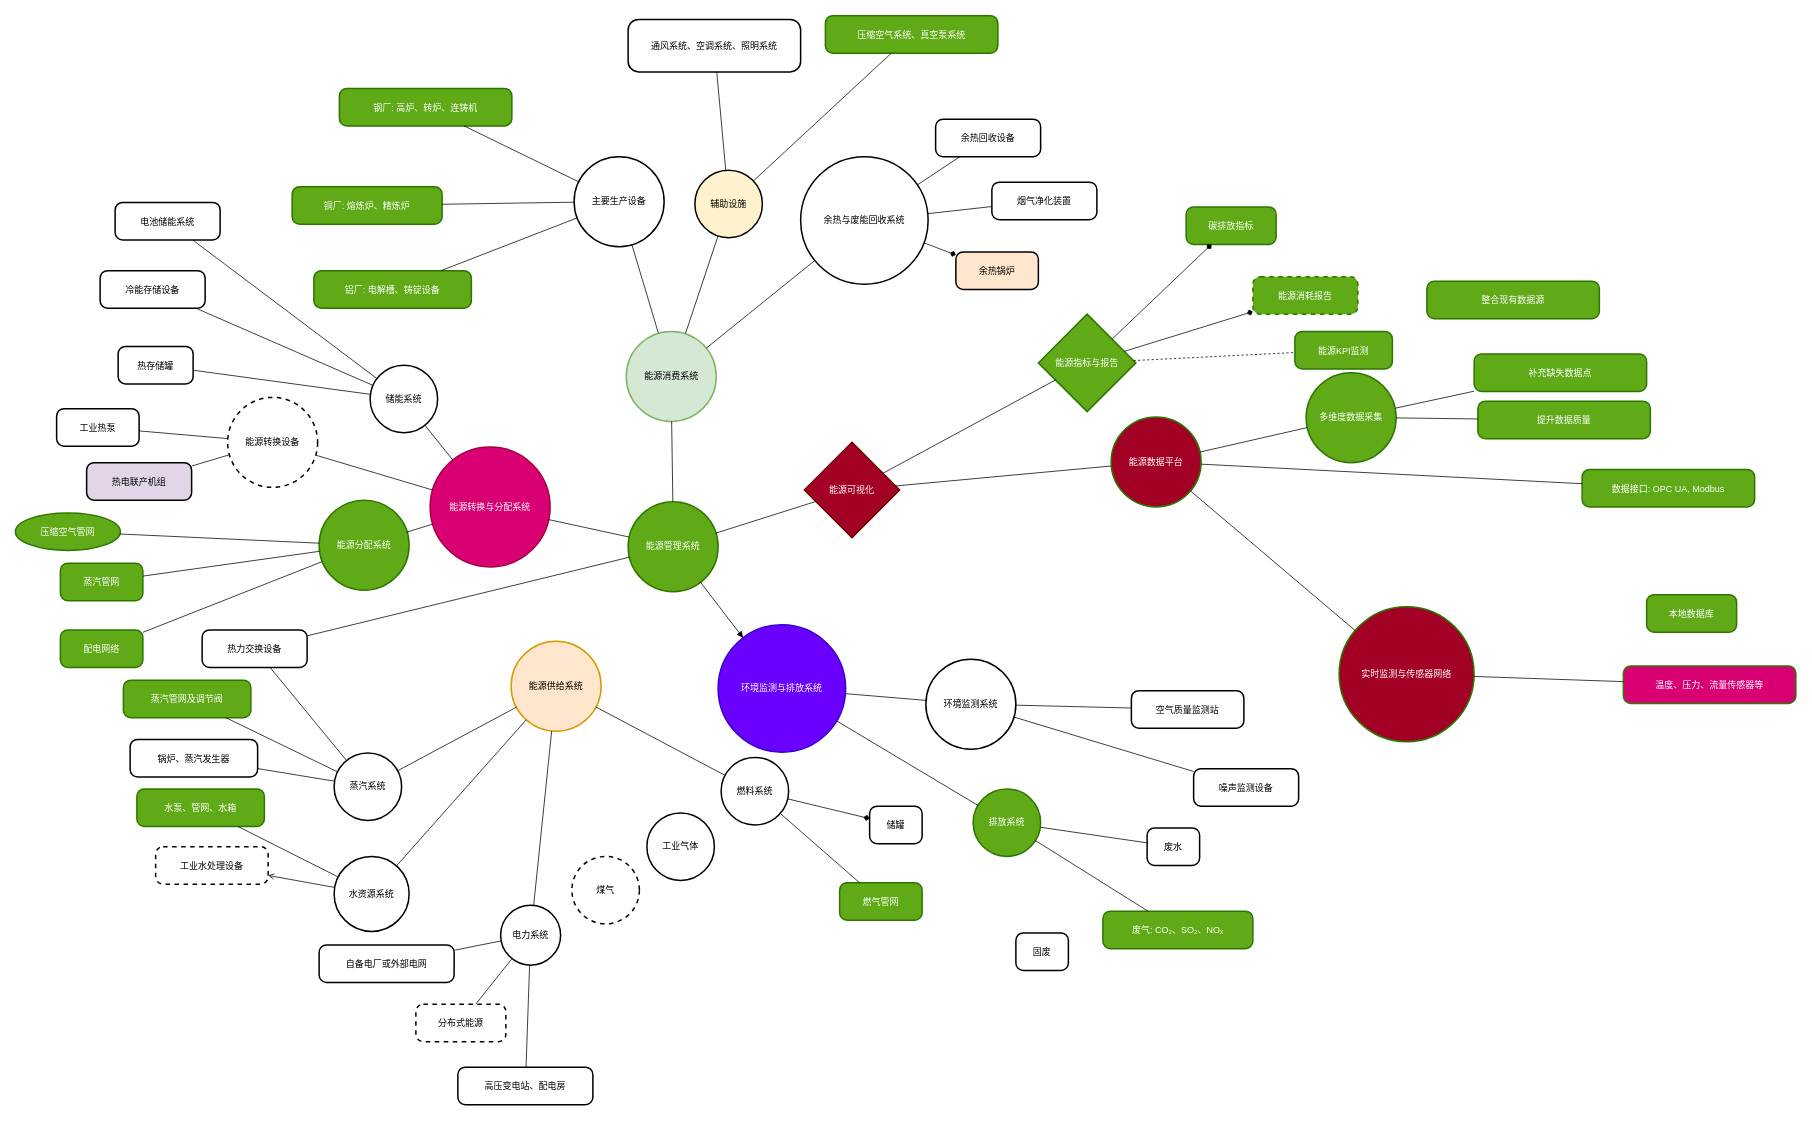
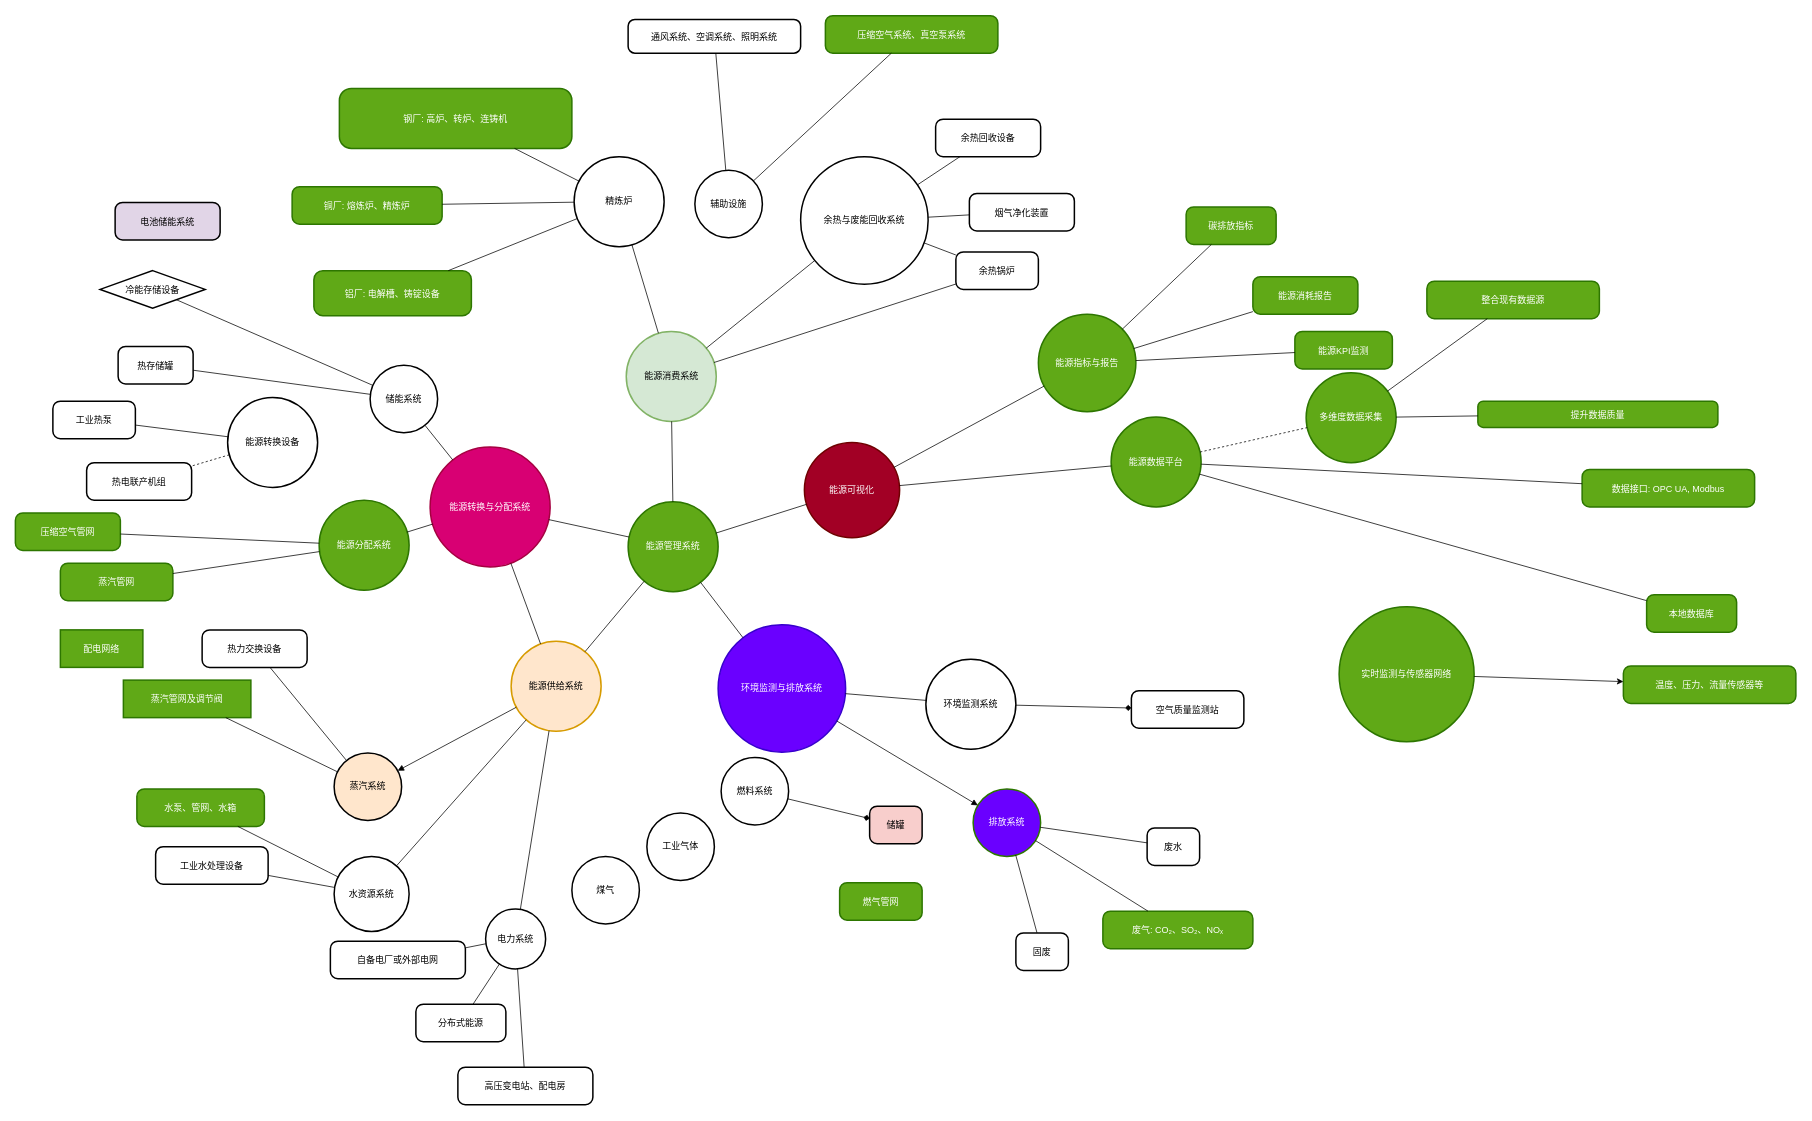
(714, 45) -> (714, 36)
(426, 107) -> (456, 118)
(619, 201) -> (619, 201)
(1044, 201) -> (1022, 212)
(729, 204) -> (729, 204)
(168, 221) -> (168, 221)
(1207, 249) -> (1209, 247)
(950, 252) -> (952, 253)
(997, 270) -> (997, 270)
(702, 285) -> (835, 323)
(153, 289) -> (153, 289)
(393, 289) -> (393, 293)
(1305, 295) -> (1305, 295)
(285, 309) -> none
(1246, 313) -> (1249, 313)
(1253, 354) -> (1253, 354)
none -> (1437, 355)
(1087, 363) -> (1087, 363)
(1560, 372) -> none
(1435, 399) -> none
(1564, 420) -> (1598, 414)
(98, 427) -> (94, 420)
(1253, 440) -> (1253, 440)
(273, 442) -> (273, 442)
(211, 460) -> (211, 460)
(1156, 462) -> (1156, 462)
(375, 472) -> (526, 603)
(139, 481) -> (139, 481)
(852, 490) -> (852, 490)
(68, 531) -> (68, 531)
none -> (1423, 537)
(1272, 560) -> none
(102, 582) -> (117, 582)
(469, 596) -> (615, 616)
(233, 597) -> none
(738, 631) -> (740, 634)
(102, 648) -> (102, 648)
(1407, 674) -> (1407, 674)
(1619, 681) -> (1617, 681)
(1710, 684) -> (1710, 684)
(187, 699) -> (187, 699)
(1127, 708) -> (1125, 708)
(661, 741) -> none
(1103, 744) -> none
(194, 758) -> none
(401, 769) -> (404, 767)
(296, 775) -> none
(368, 786) -> (368, 786)
(1246, 787) -> none
(974, 803) -> (972, 801)
(1007, 822) -> (1007, 822)
(896, 825) -> (896, 825)
(819, 847) -> none
(212, 865) -> (212, 865)
(273, 876) -> (272, 876)
(606, 890) -> (606, 890)
none -> (1026, 894)
(531, 935) -> (516, 939)
(387, 963) -> (398, 960)
(461, 1023) -> (461, 1023)
